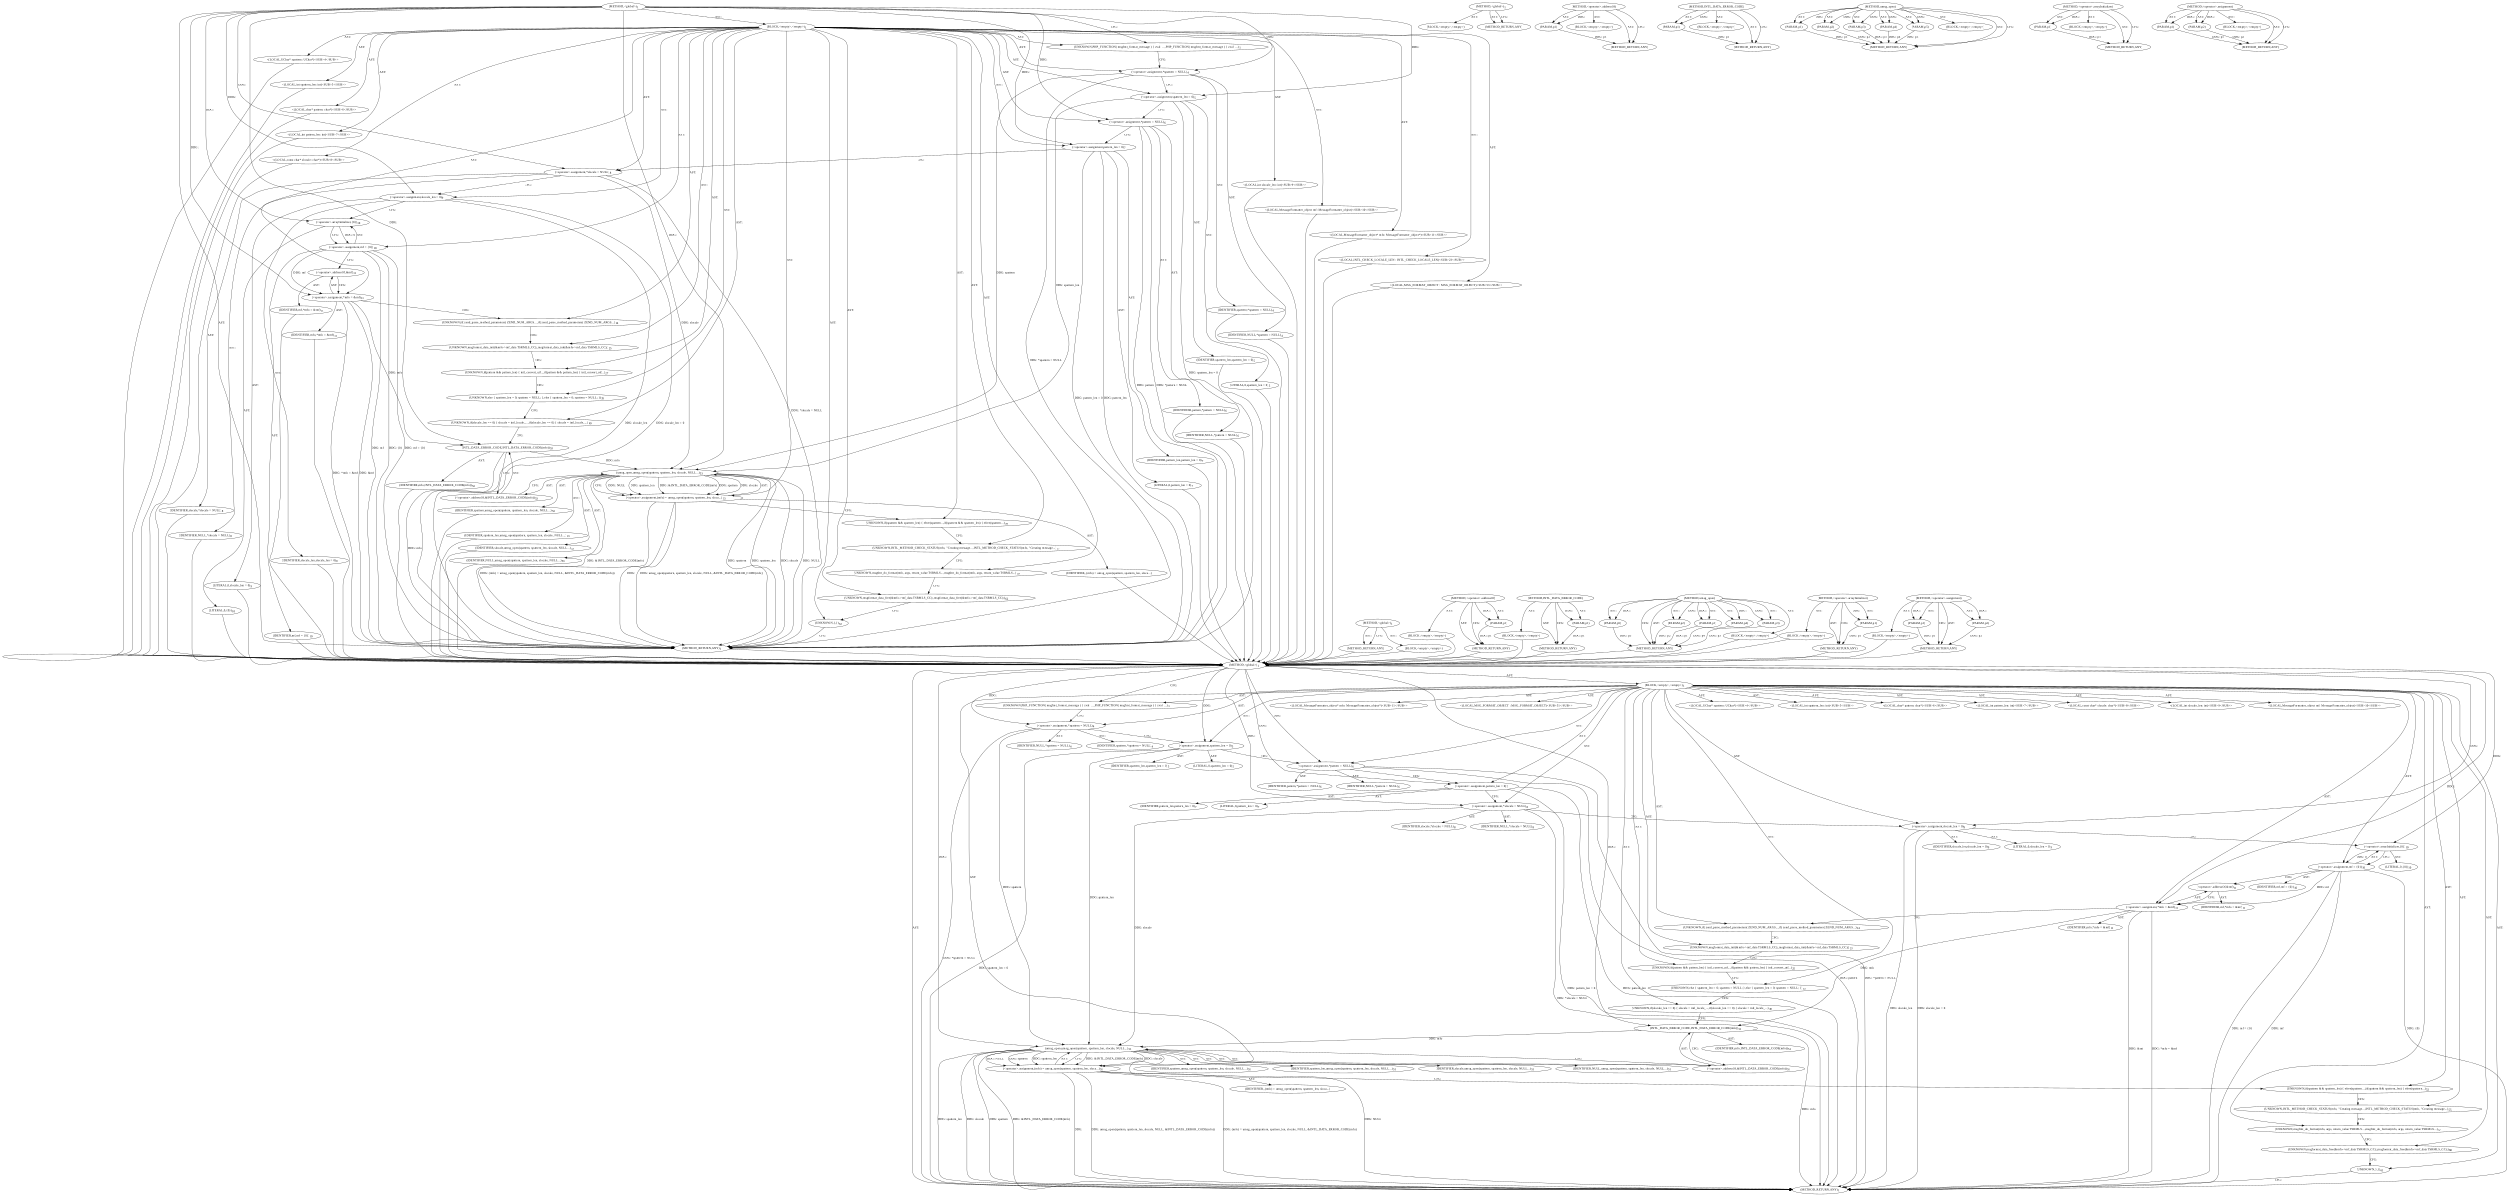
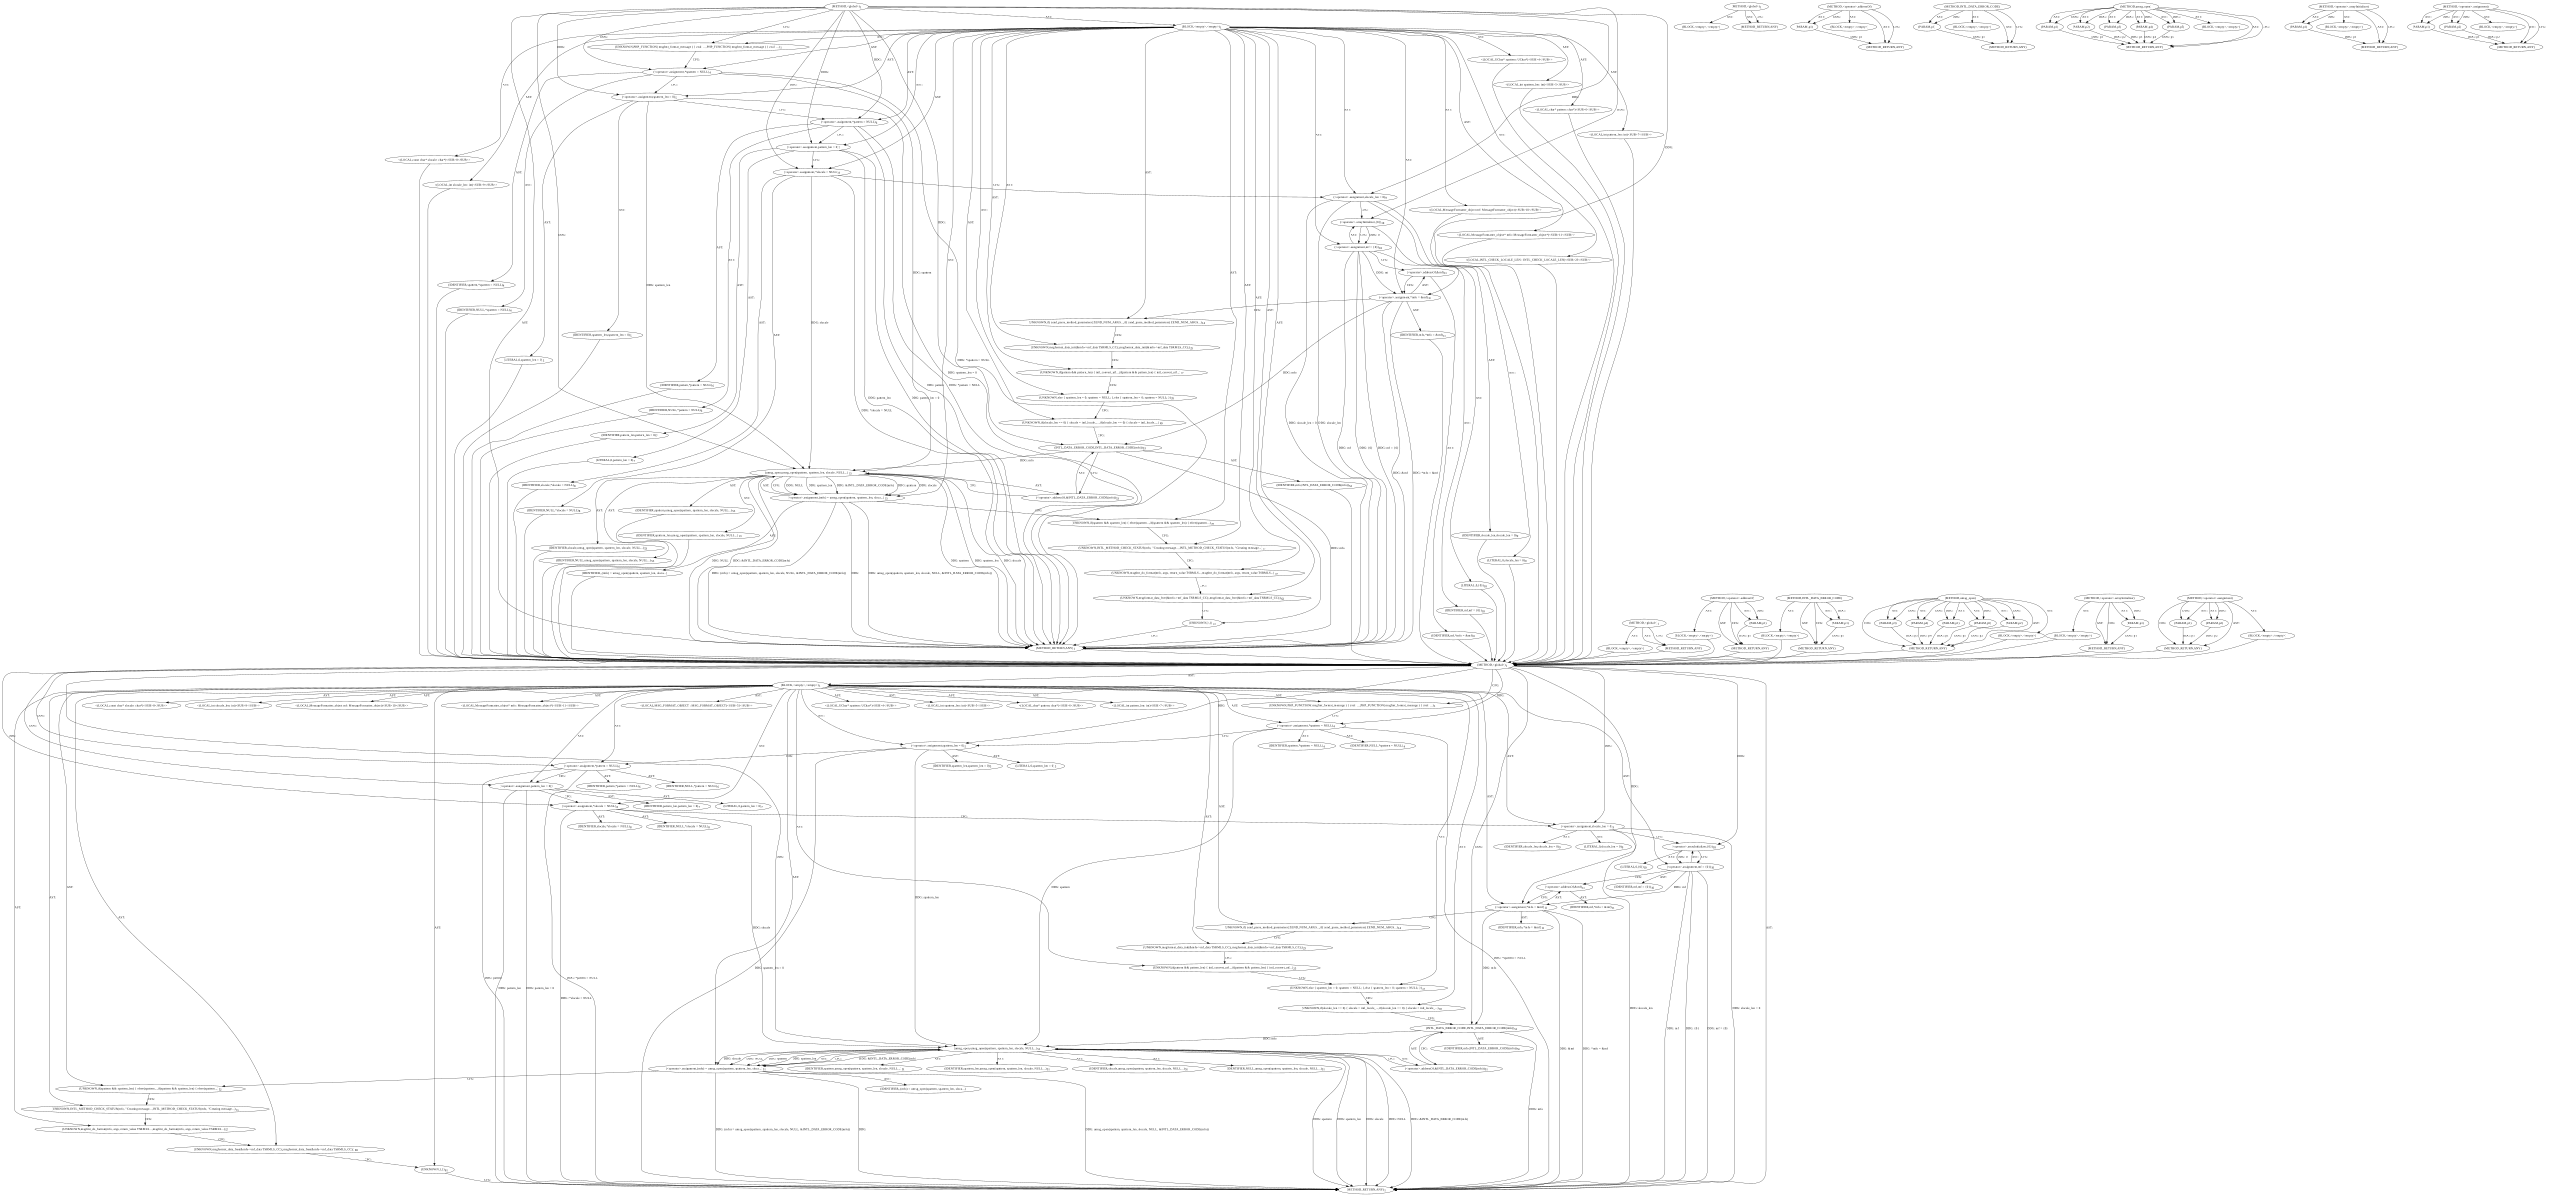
(1446, 285) -> none
